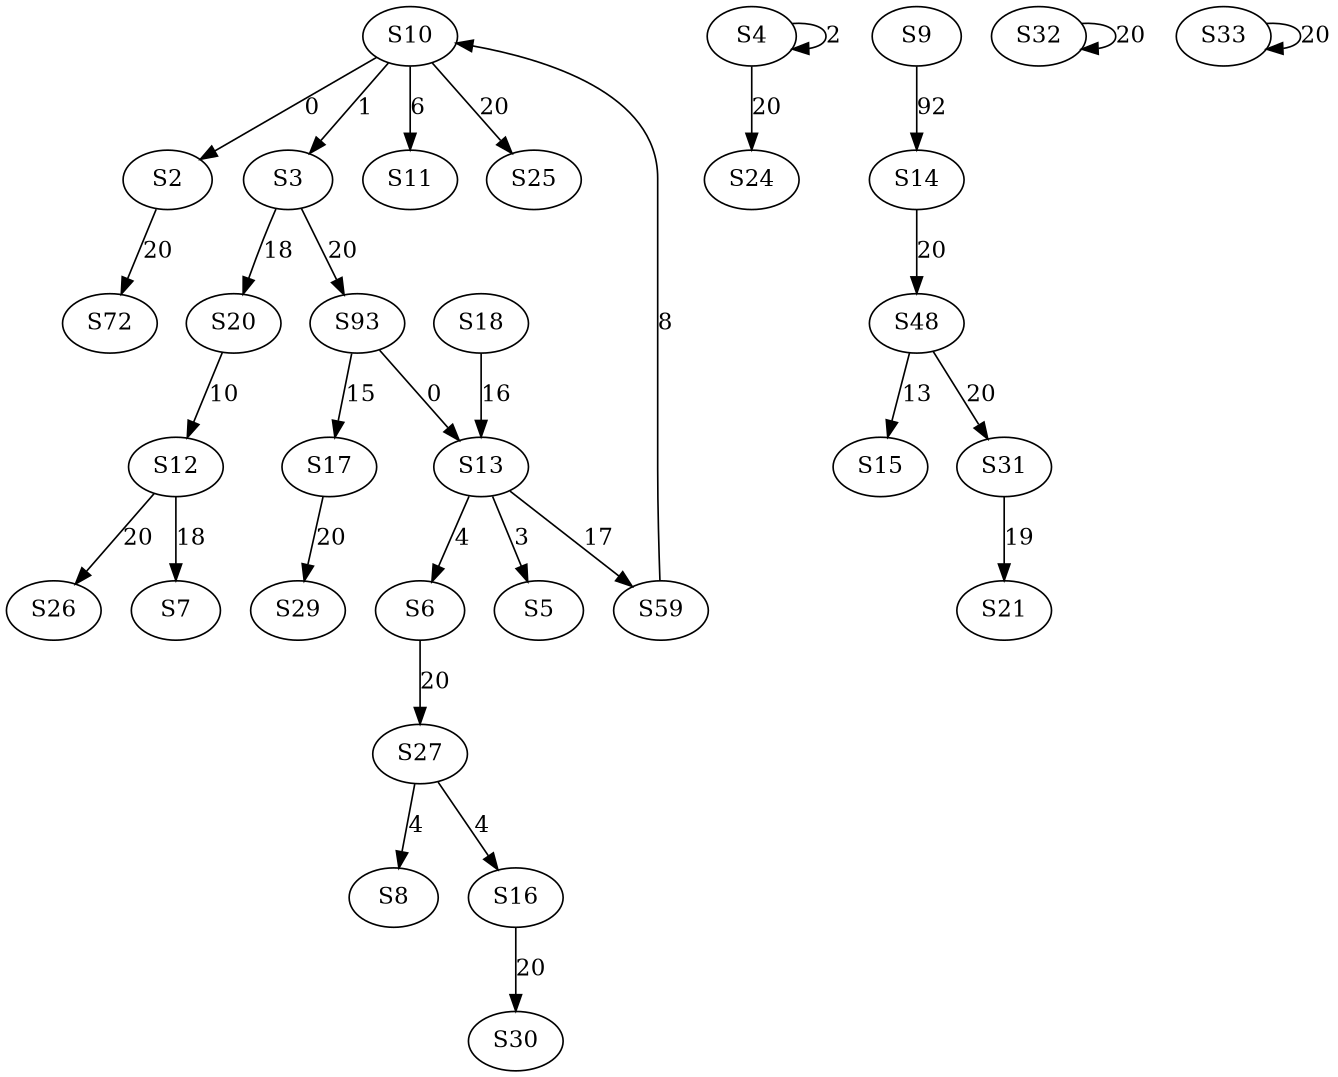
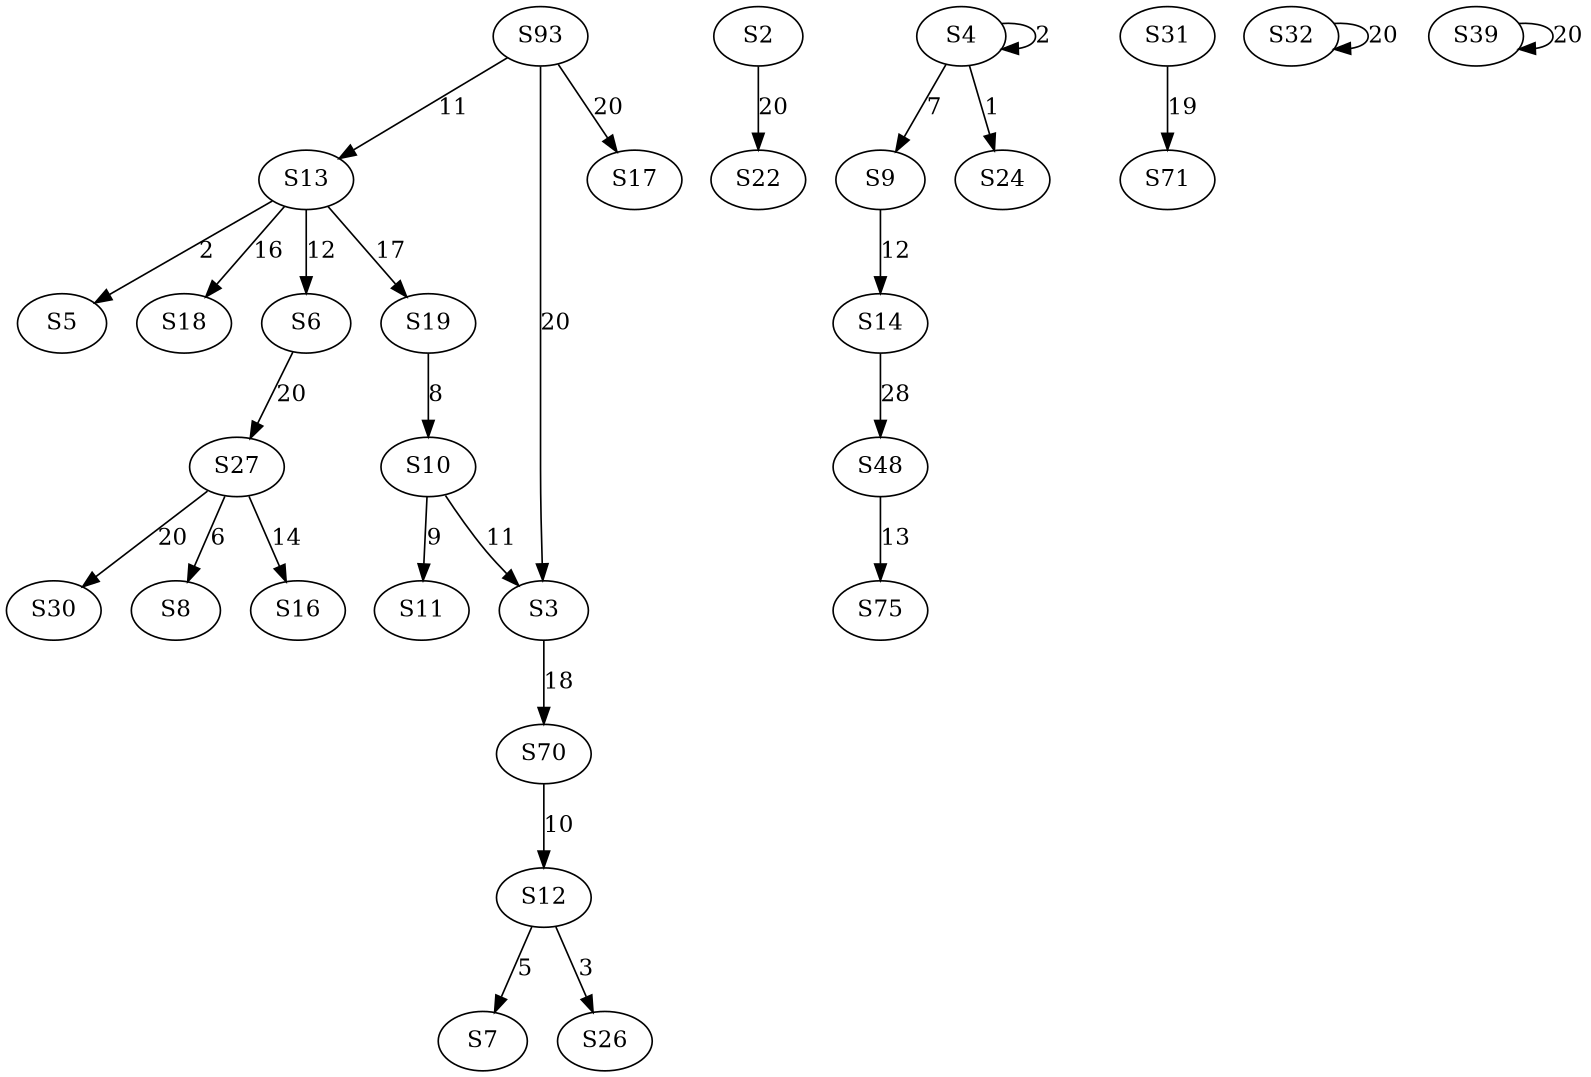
(1224, 36) -> (1476, 36)
none -> (925, 101)
(296, 104) -> none
(366, 108) -> (502, 539)
(418, 108) -> (435, 539)
(767, 108) -> (993, 108)
(932, 108) -> (896, 252)
(534, 180) -> none
(319, 244) -> (541, 315)
(932, 252) -> (896, 395)
(110, 323) -> (758, 180)
(234, 323) -> (544, 754)
(481, 387) -> (251, 245)
(956, 388) -> none
(362, 395) -> (609, 108)
(435, 395) -> (454, 108)
(880, 467) -> (880, 610)
(139, 539) -> (587, 969)
(192, 539) -> (526, 969)
(463, 539) -> (322, 252)
(522, 539) -> (207, 252)
(298, 610) -> none
(661, 610) -> (428, 323)
(1004, 610) -> (1168, 180)
(417, 826) -> (219, 539)
(483, 826) -> (287, 539)
(516, 961) -> (152, 534)
